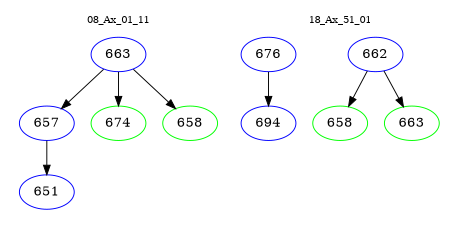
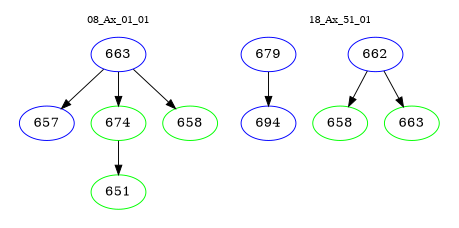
(118, 21) -> (118, 21)
(269, 54) -> (269, 54)
(47, 153) -> (118, 153)
(47, 192) -> (118, 192)
